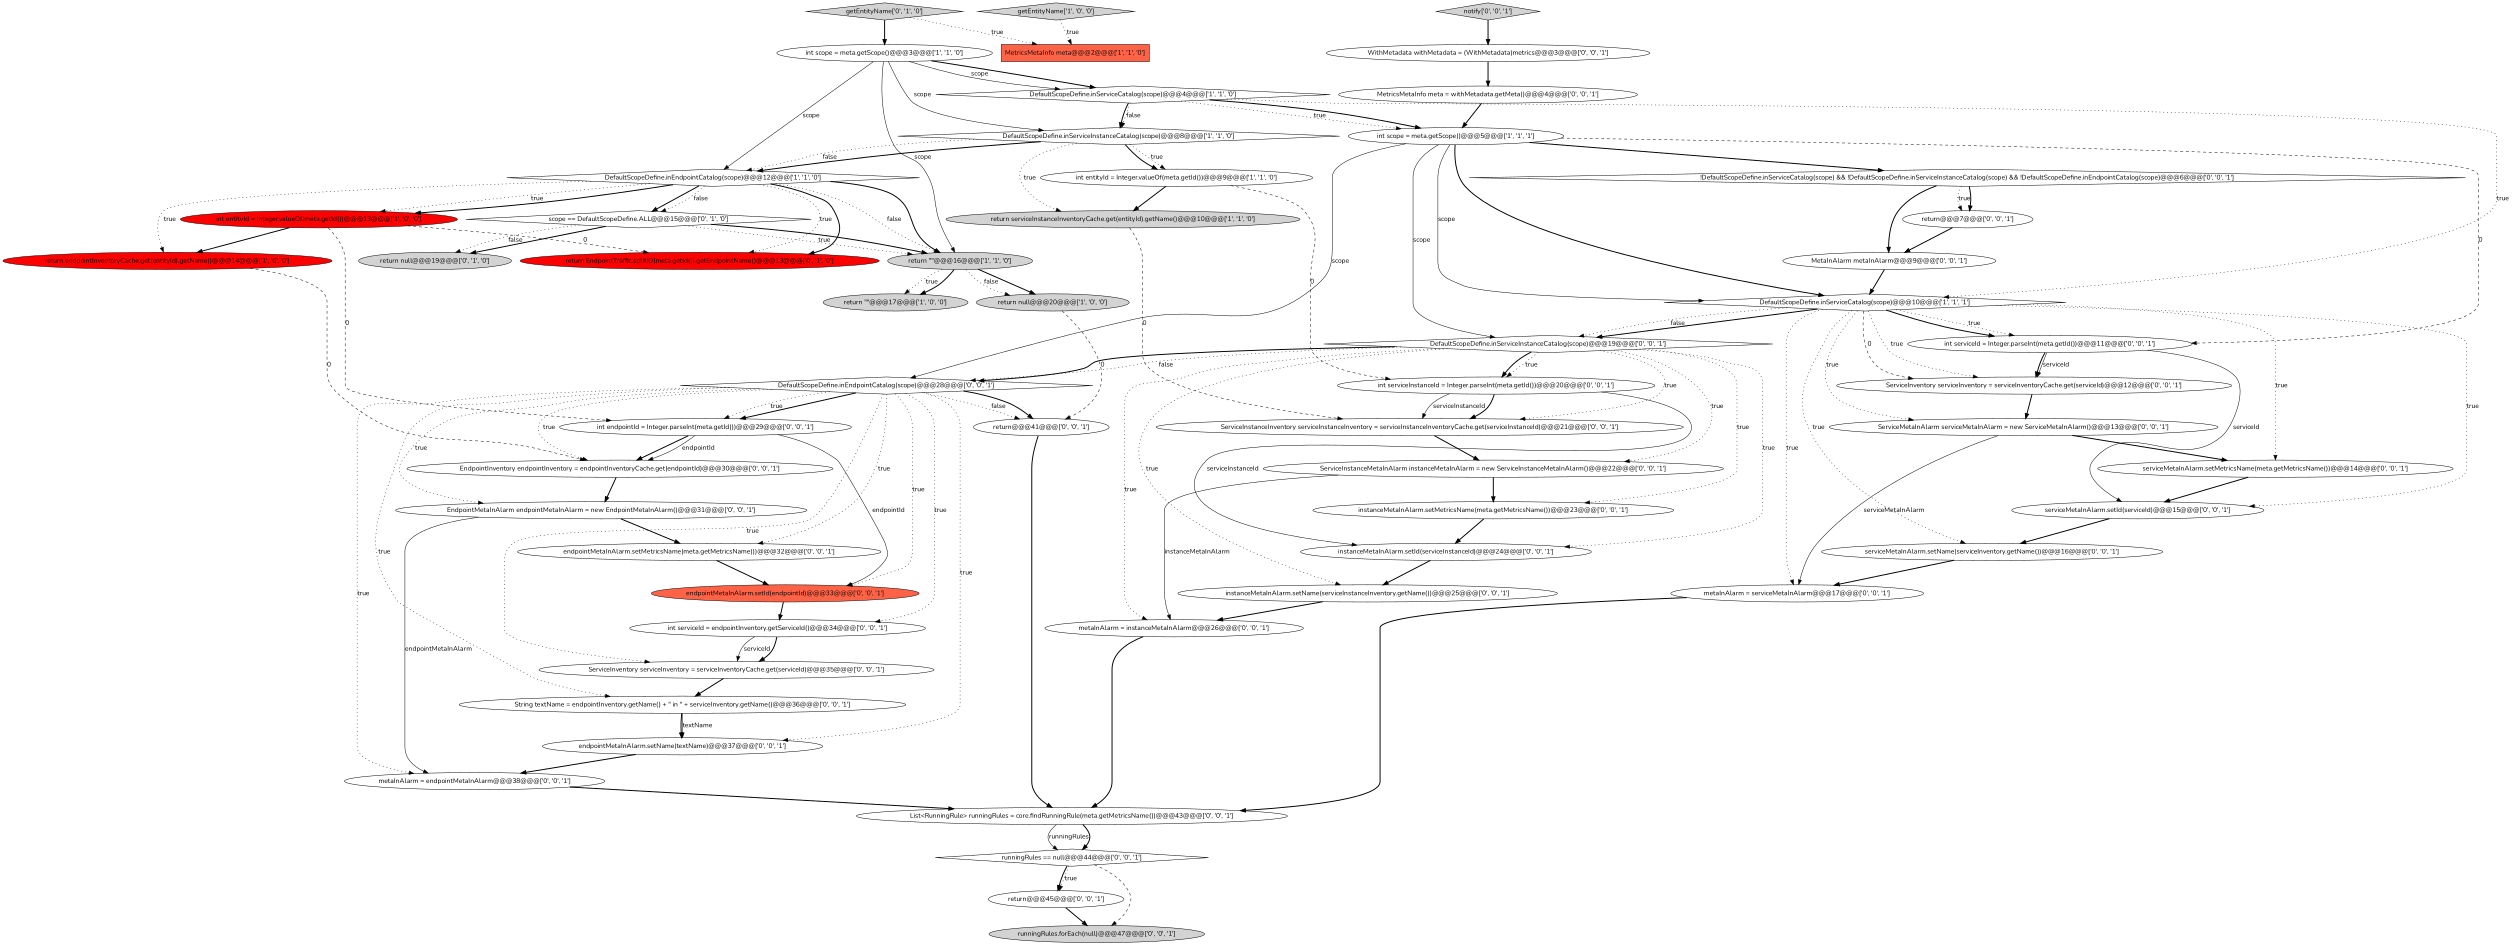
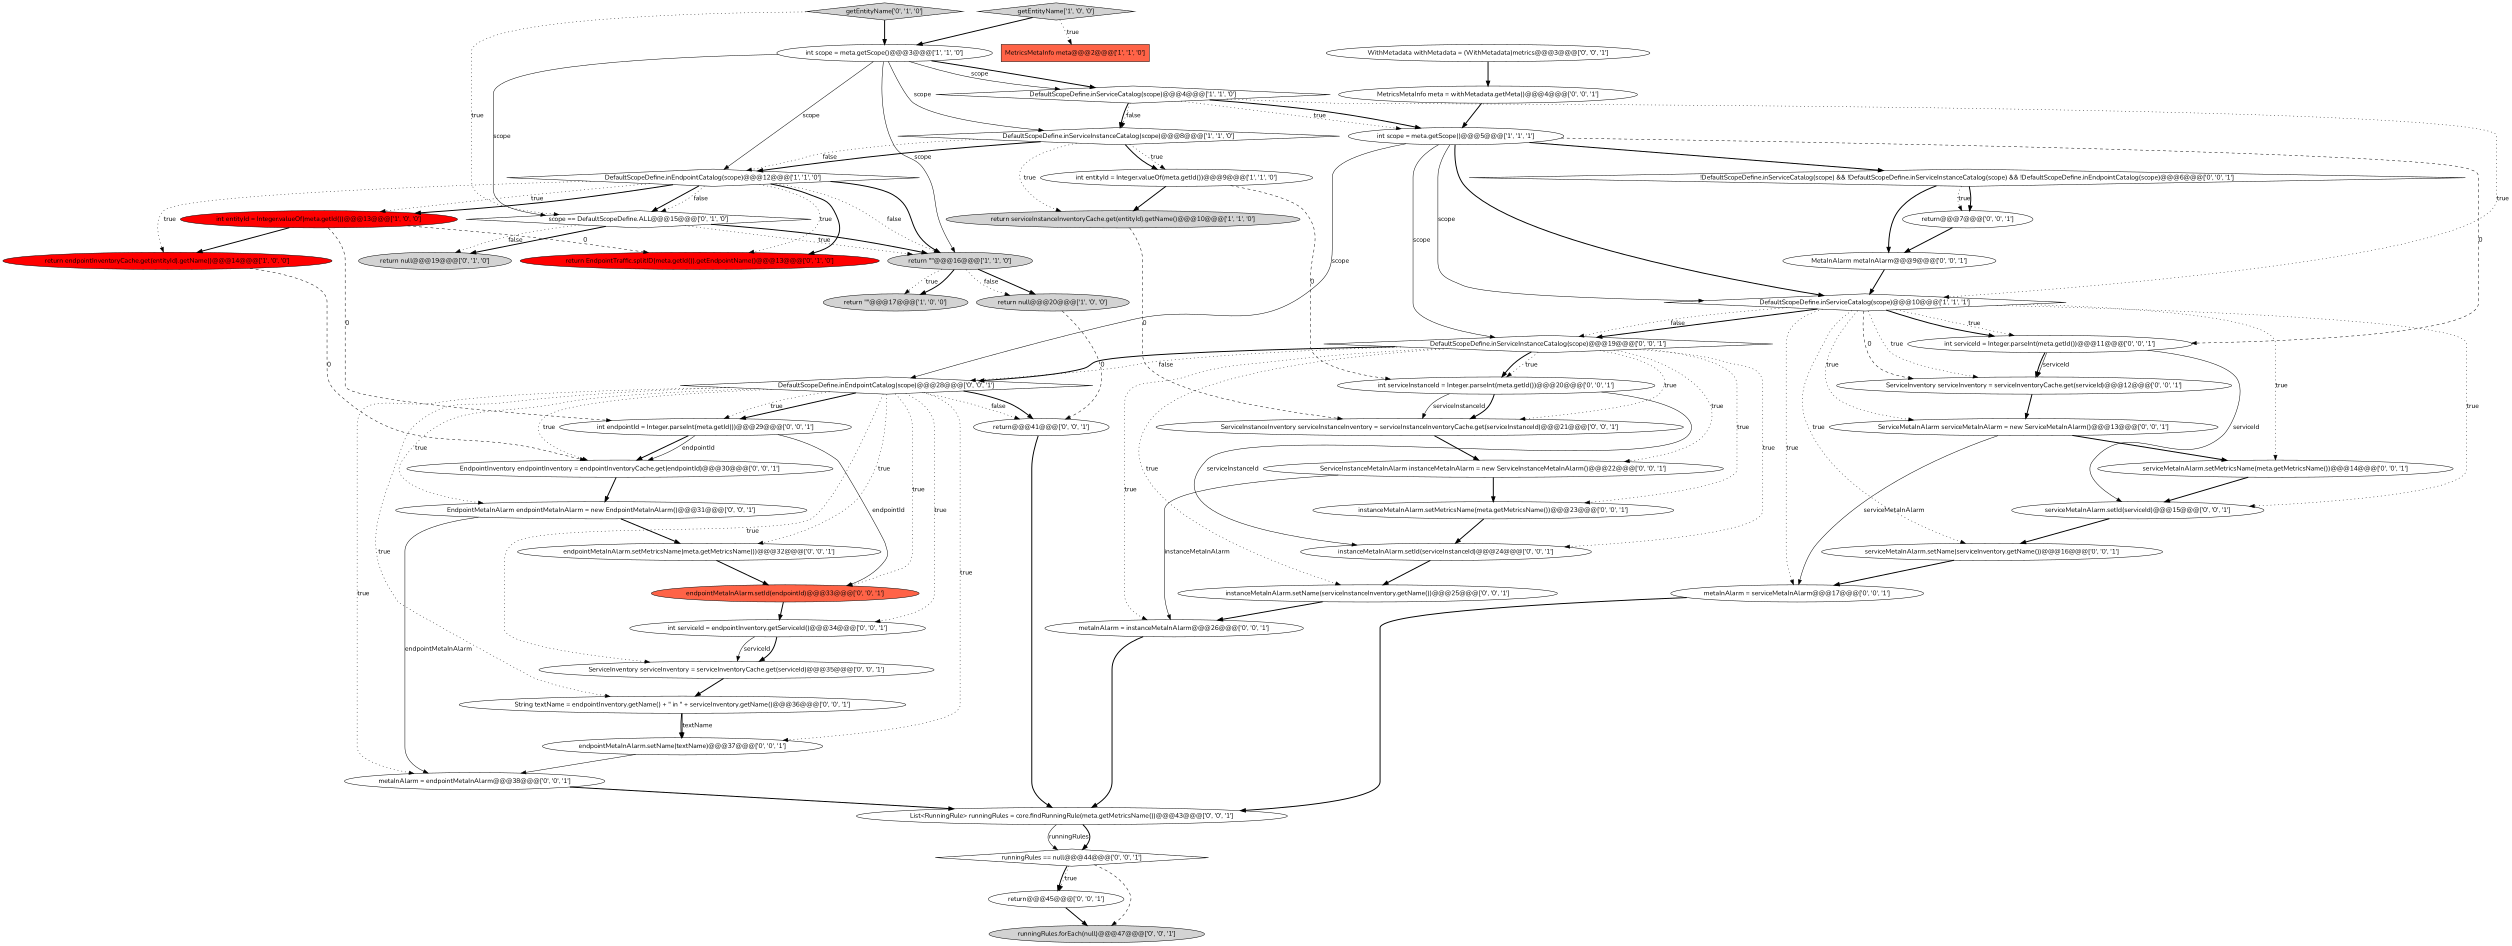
(1488, 11) -> none
(971, 30) -> (526, 29)
none -> (977, 31)
none -> (556, 69)
(581, 763) -> (581, 763)
